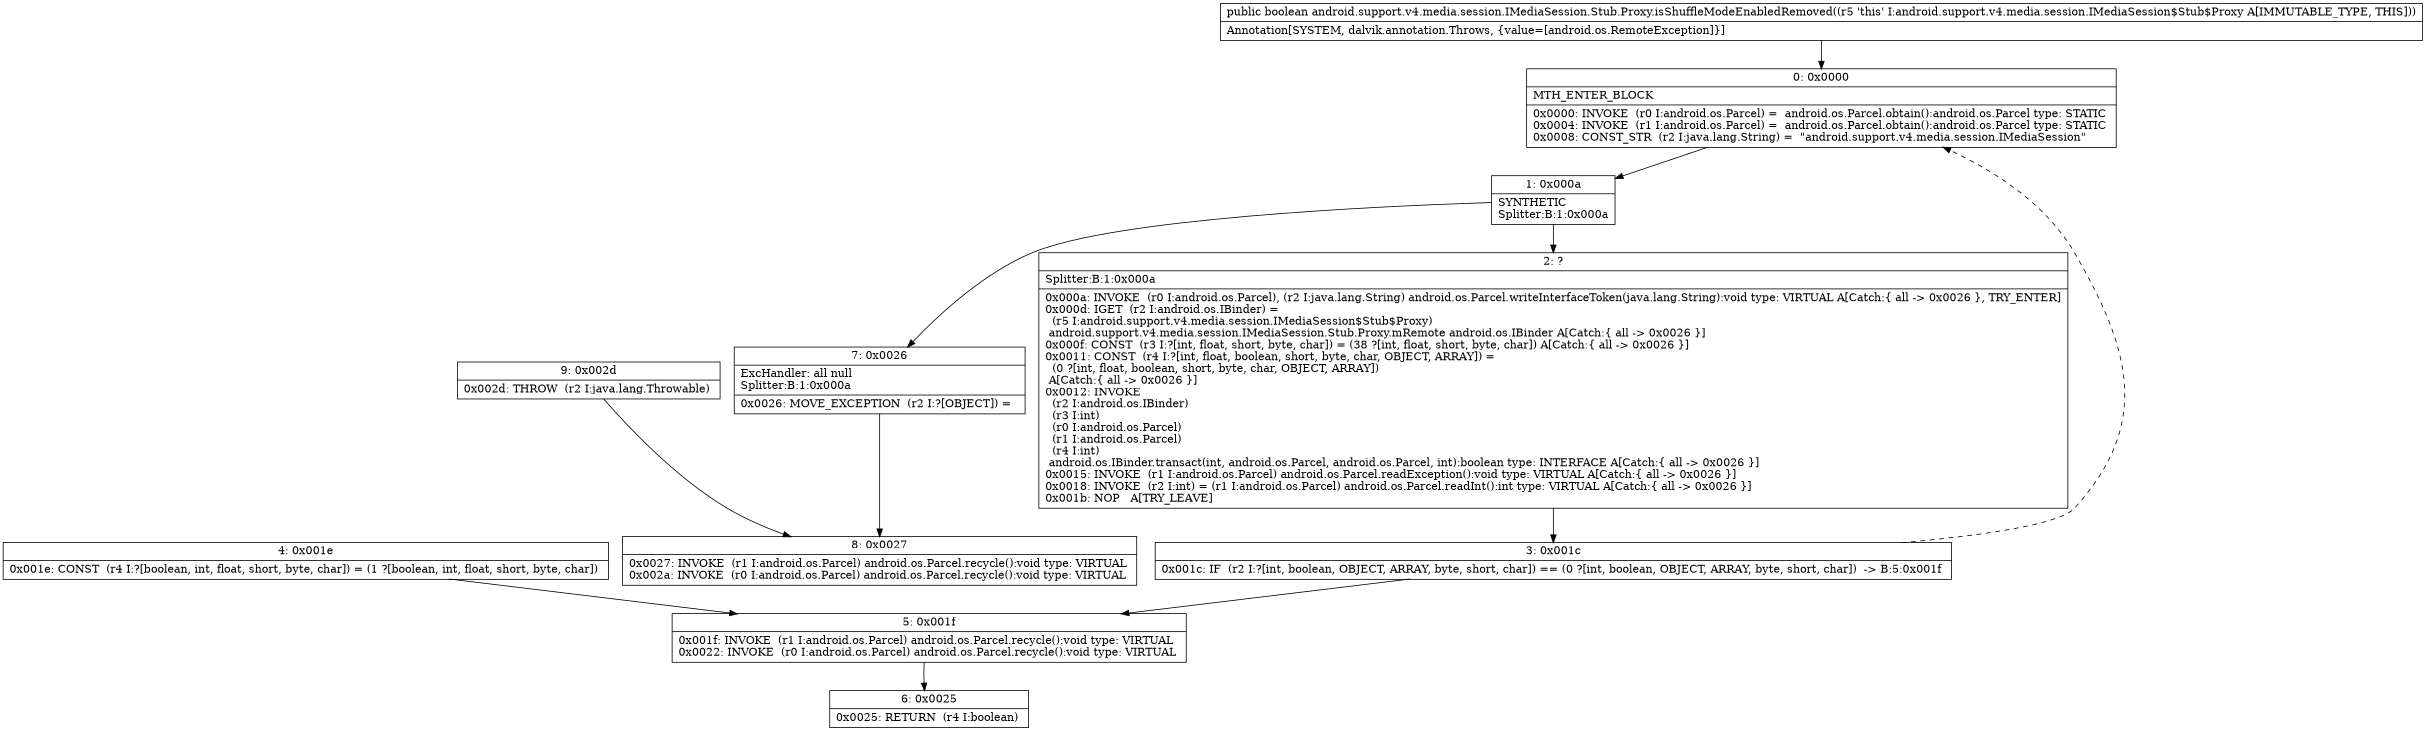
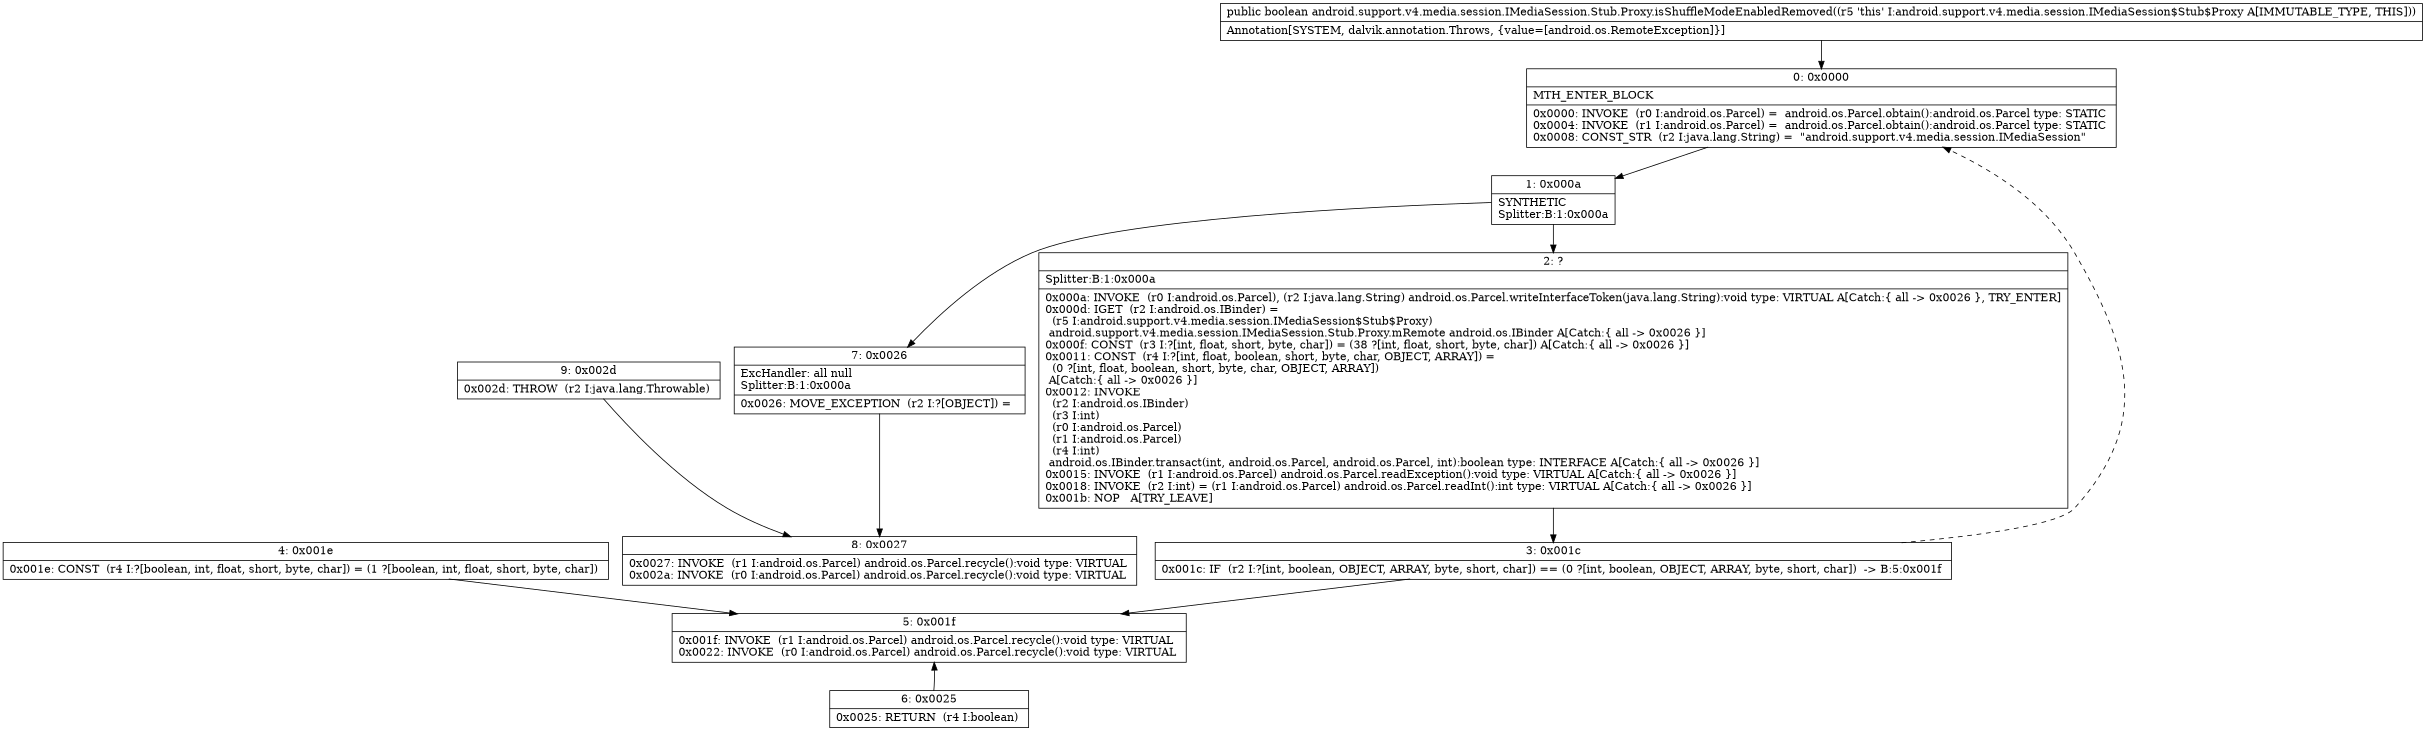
(924, 673) -> (934, 681)
